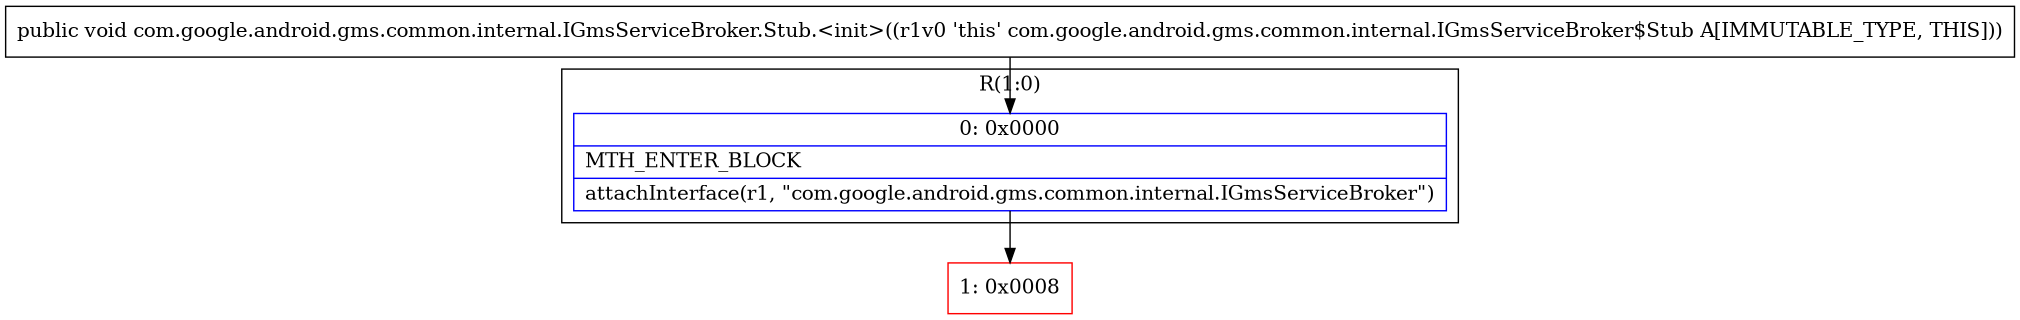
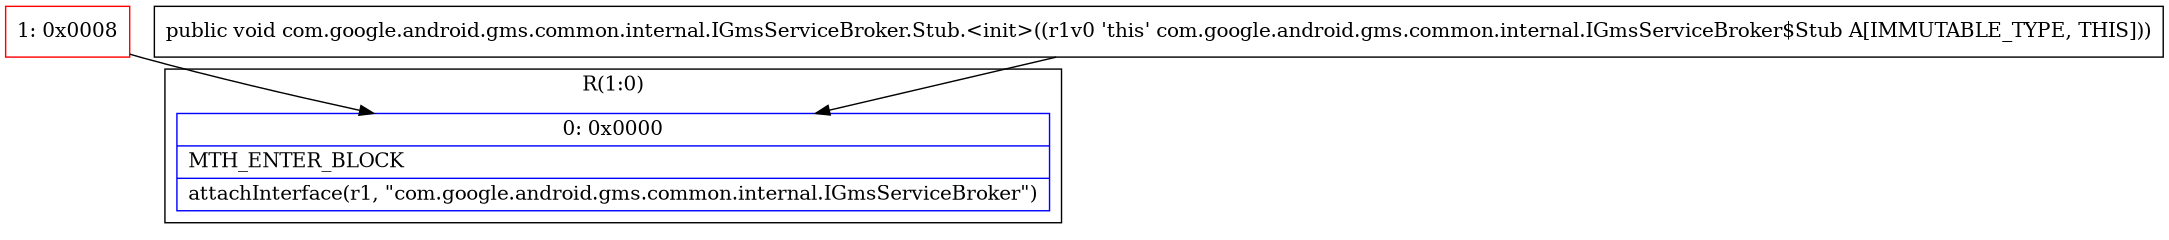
(1010, 232) -> (244, 84)
